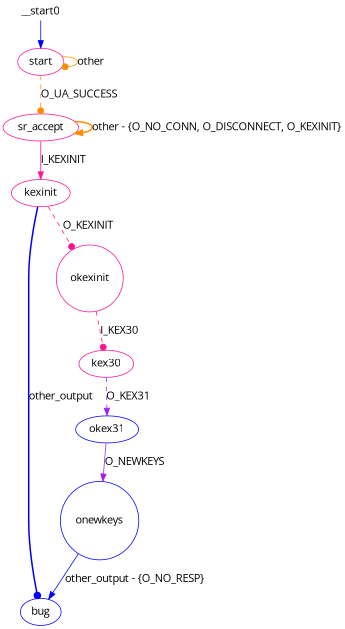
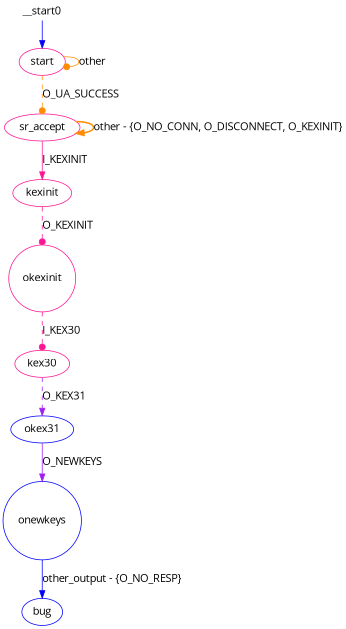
(29, 400) -> none
